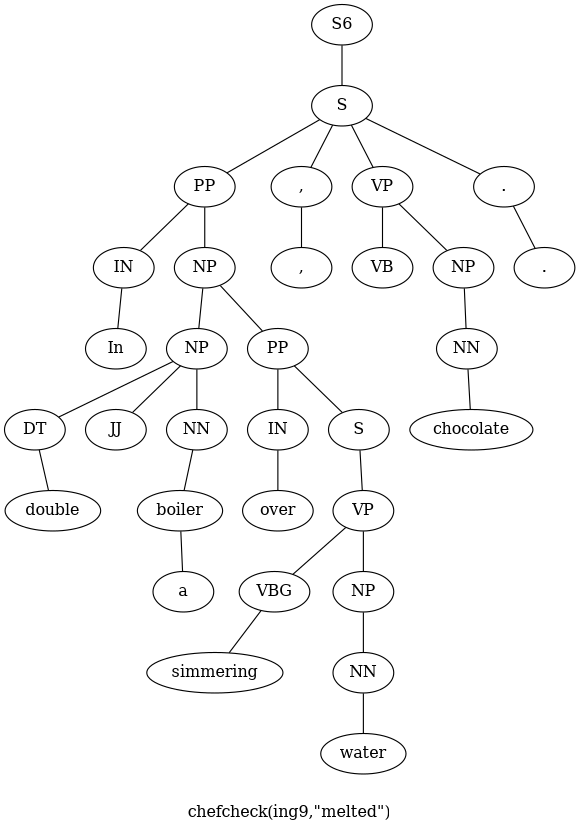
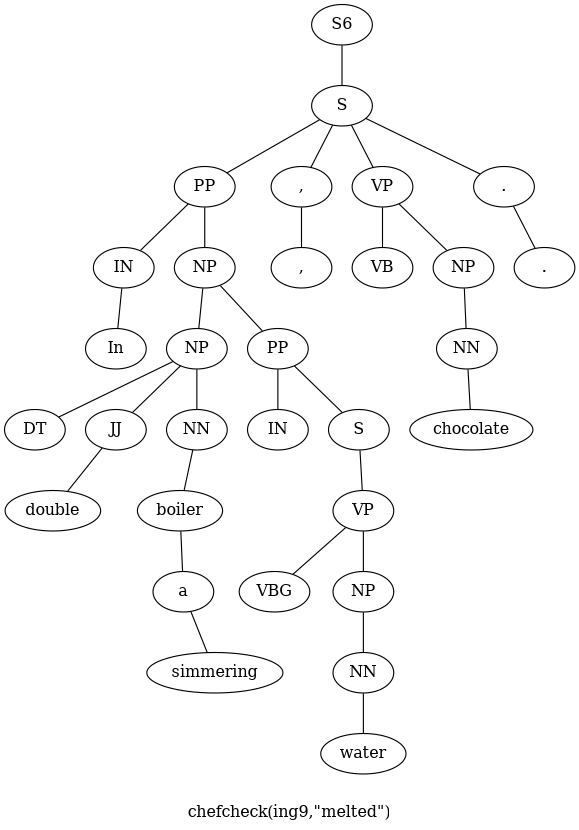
(44, 470) -> (85, 469)
(278, 511) -> none
(245, 632) -> (199, 632)
